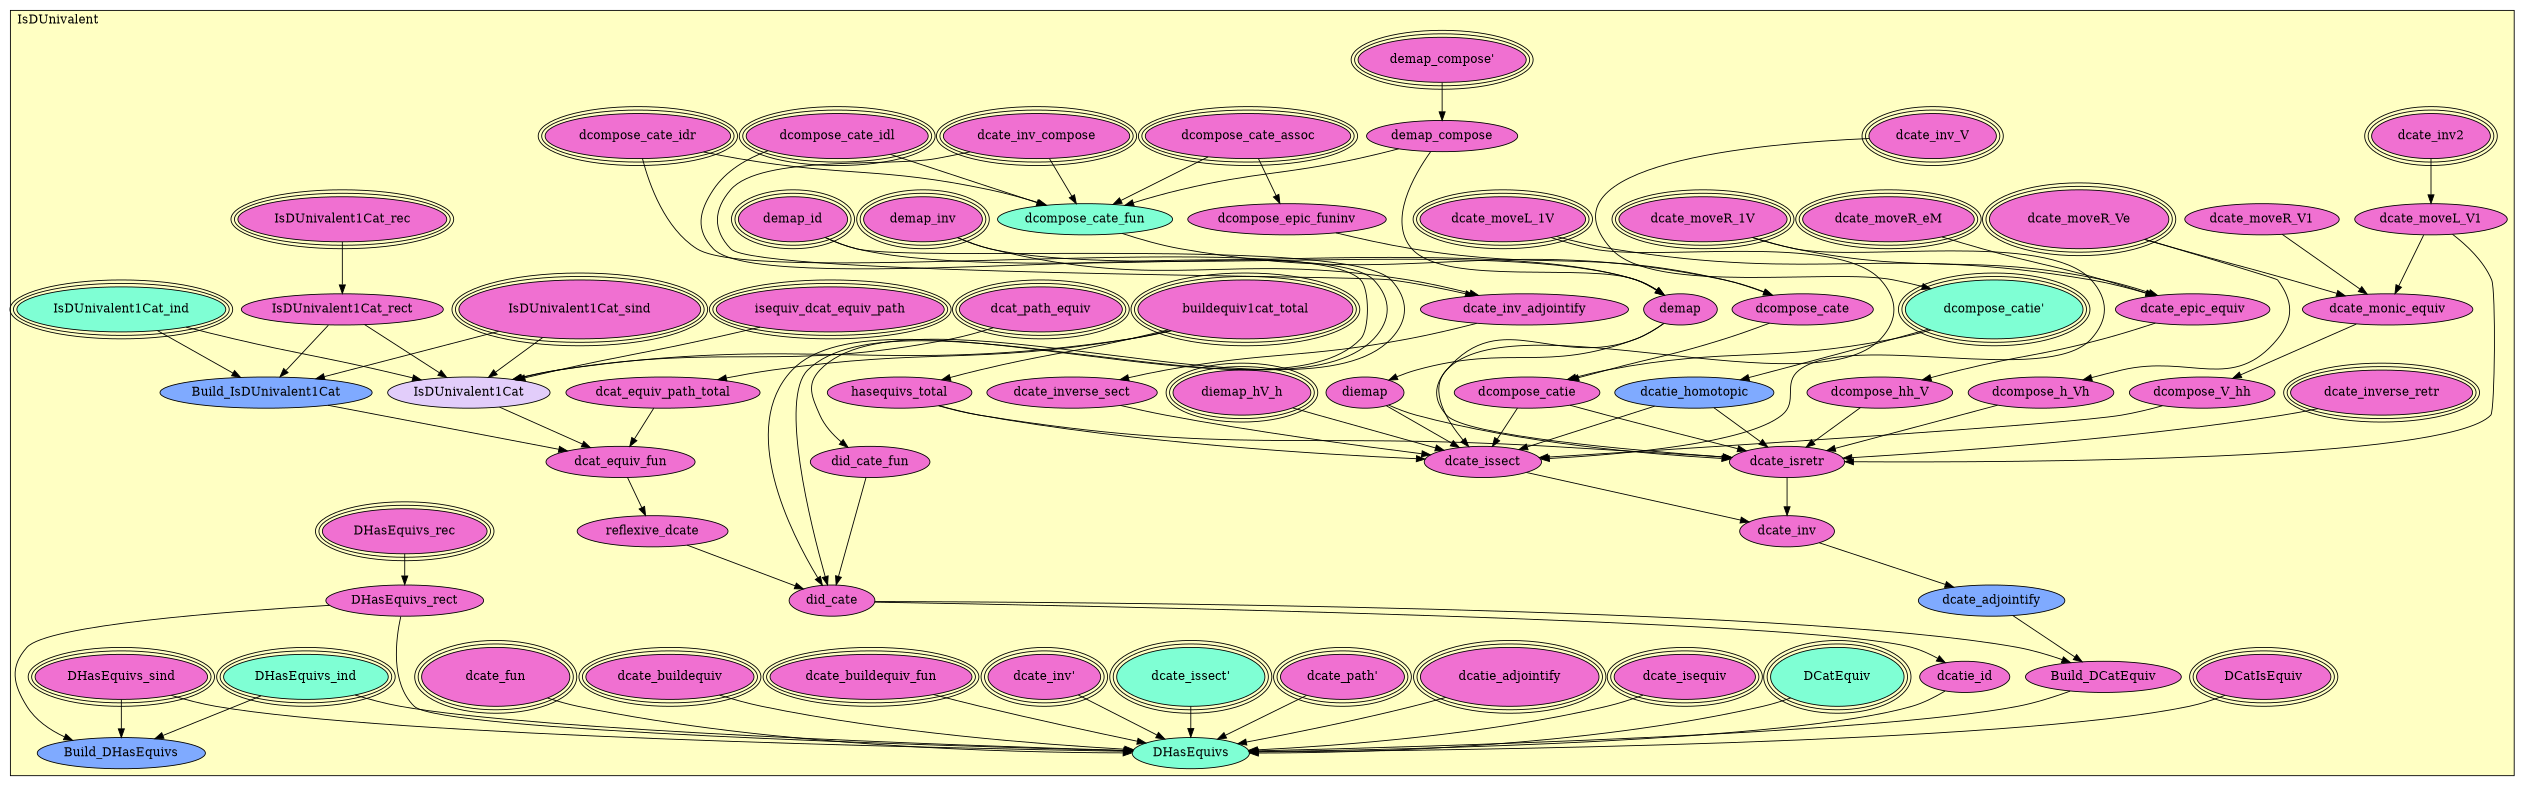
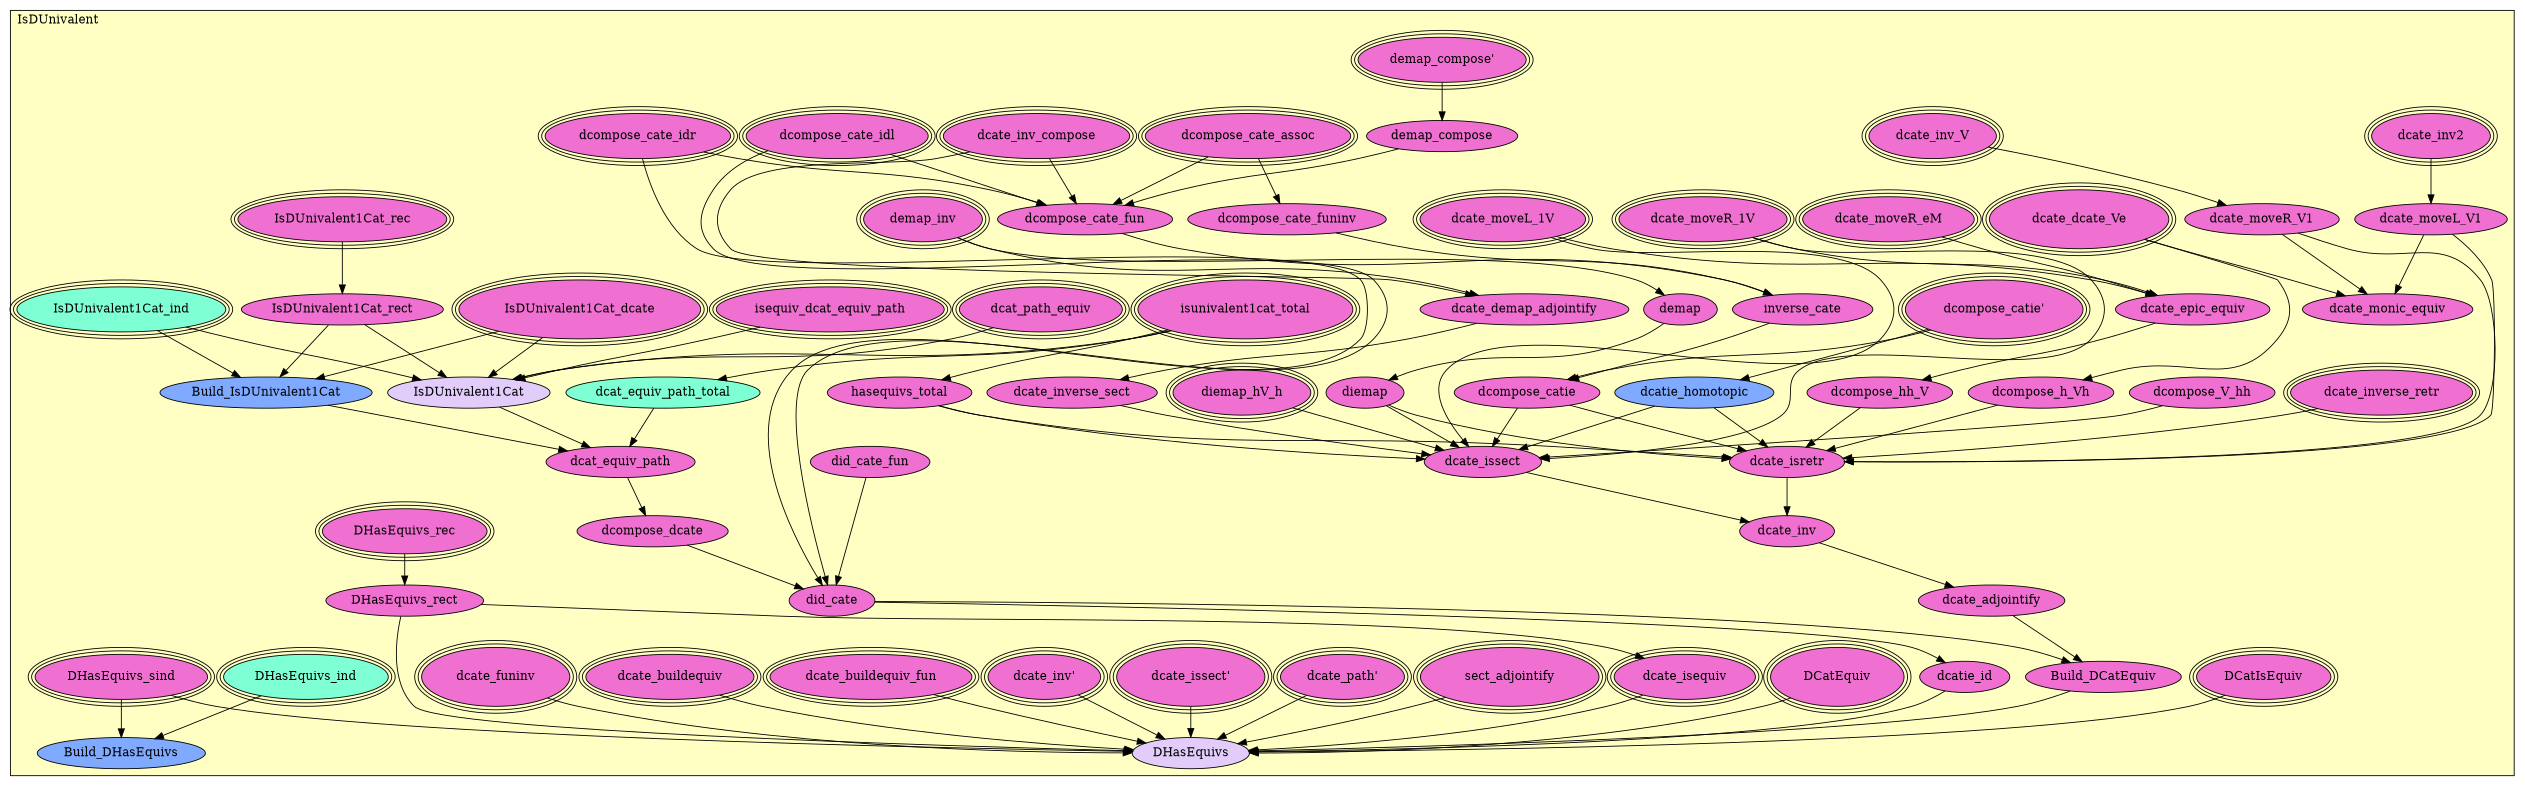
(793, 219) -> none
(1085, 219) -> (1085, 219)
(1287, 219) -> (1287, 219)
(2079, 219) -> (2079, 219)
(1607, 242) -> (2104, 171)
(1480, 270) -> none
(580, 309) -> (580, 309)
(1245, 309) -> (1245, 309)
(1524, 309) -> (1524, 309)
(1803, 309) -> (1803, 309)
(1994, 309) -> (1994, 309)
(1474, 348) -> (2336, 447)
(2299, 349) -> none
(663, 393) -> (663, 393)
(621, 462) -> (621, 462)
(653, 531) -> (653, 531)
(1992, 601) -> (1992, 601)
(120, 624) -> (1060, 620)
(496, 677) -> (496, 677)
(1191, 677) -> (1191, 677)
(1510, 677) -> (1510, 677)
(1837, 677) -> (1837, 677)
(738, 735) -> none
(1191, 753) -> (1191, 753)
